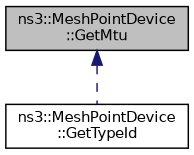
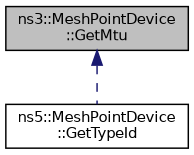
(97, 126) -> (97, 126)
